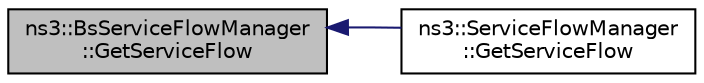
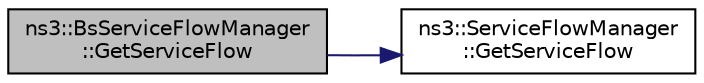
(375, 27) -> (354, 55)
